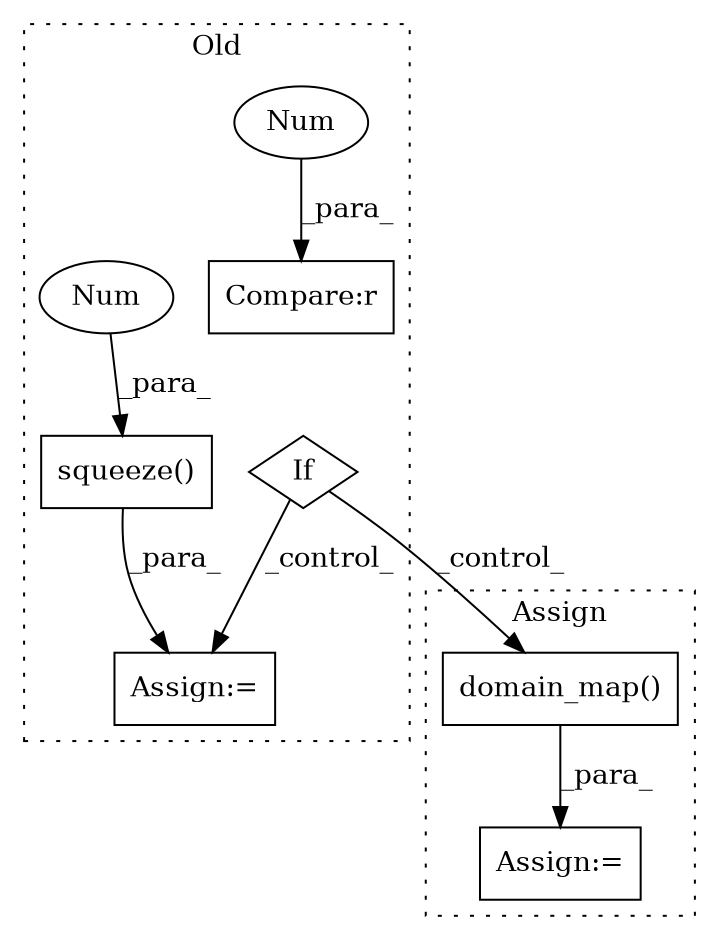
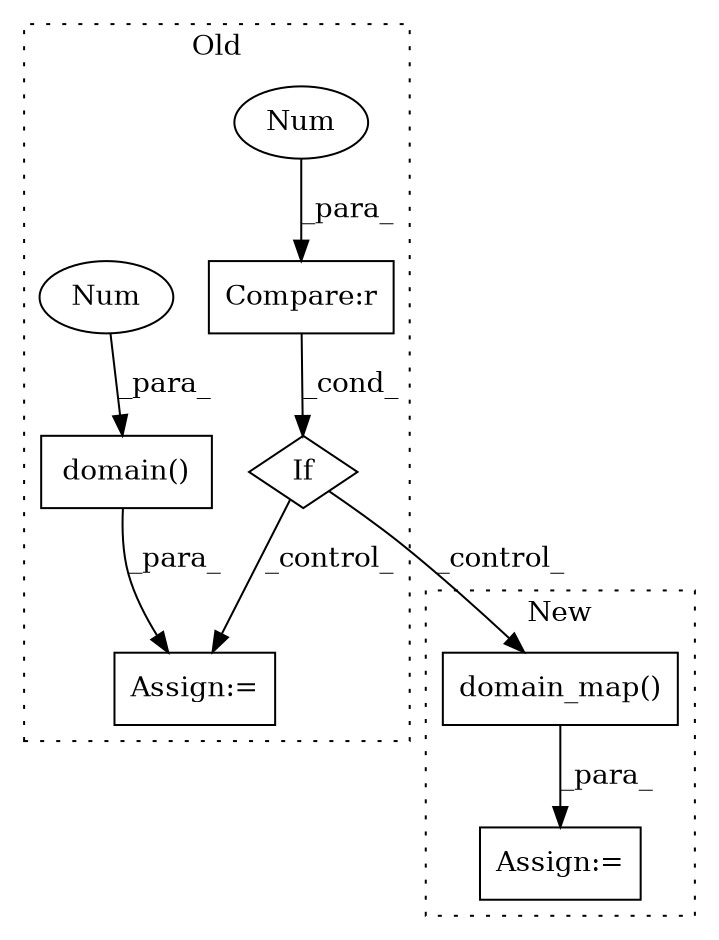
none -> (302, 375)
(127, 472) -> (127, 472)
(560, 614) -> (560, 614)
